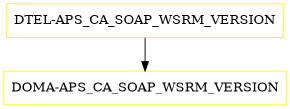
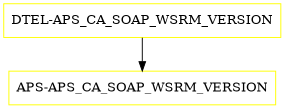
(145, 88) -> (142, 88)
